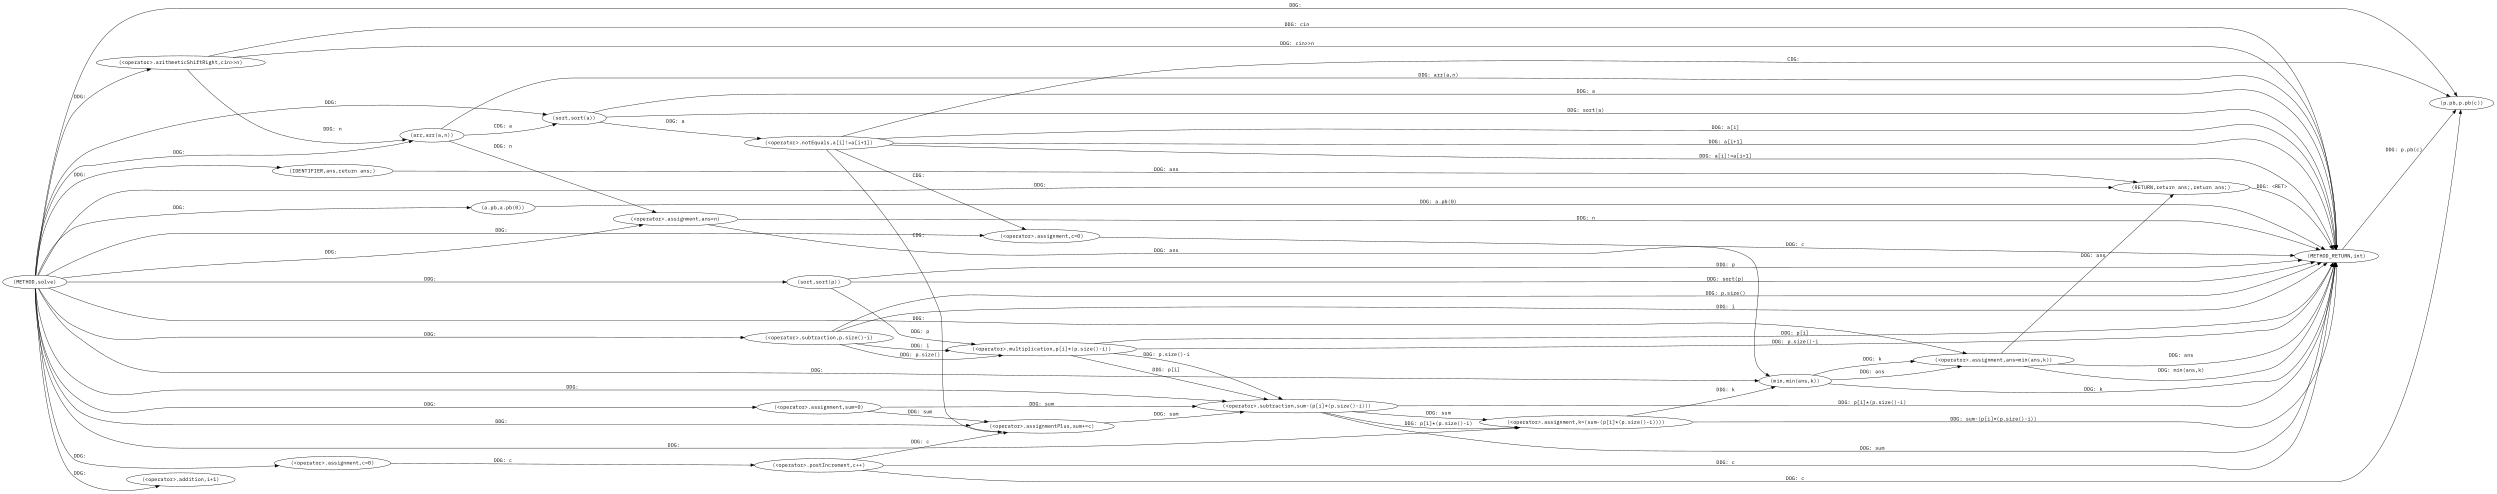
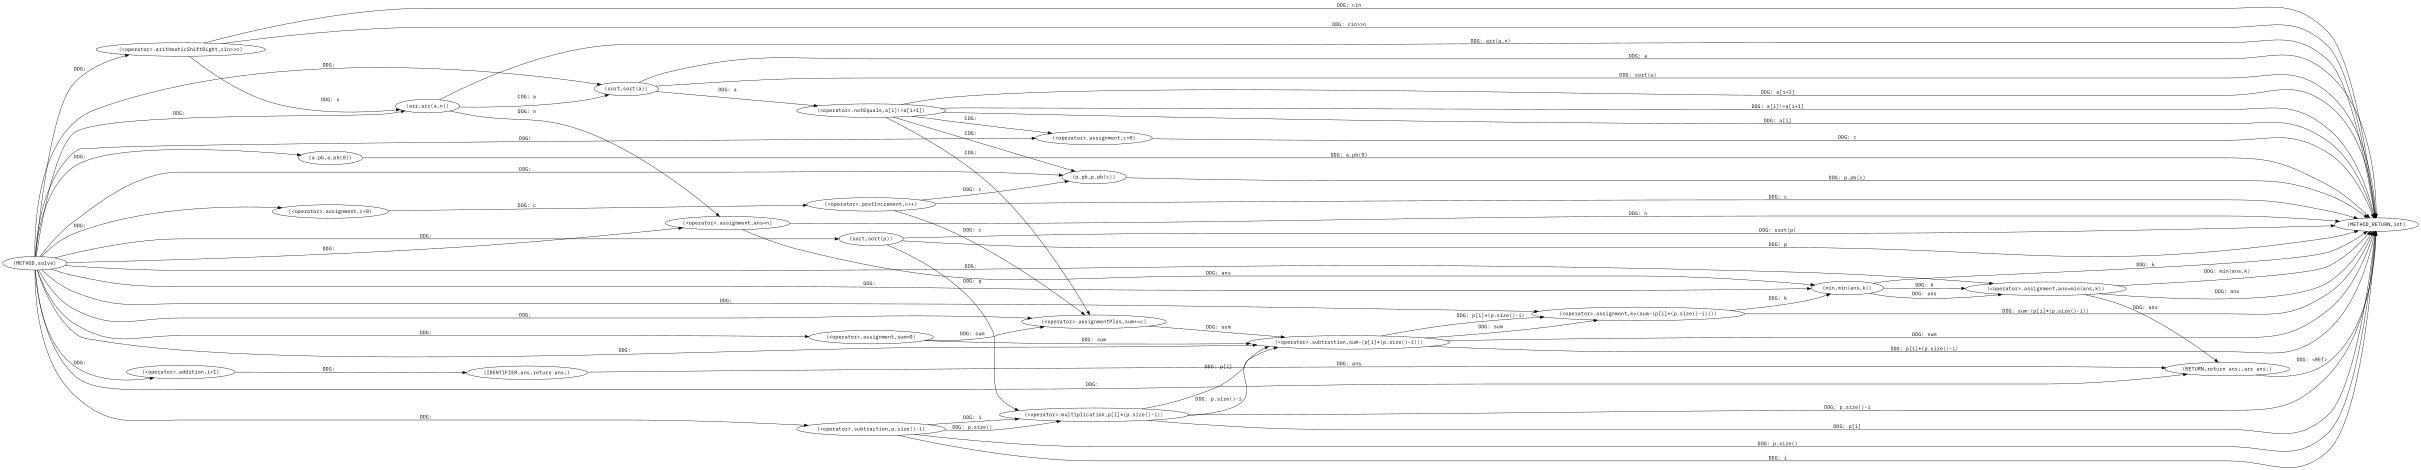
(124, 170) -> (349, 372)
(2398, 181) -> (1749, 181)
(2181, 188) -> (2227, 369)
